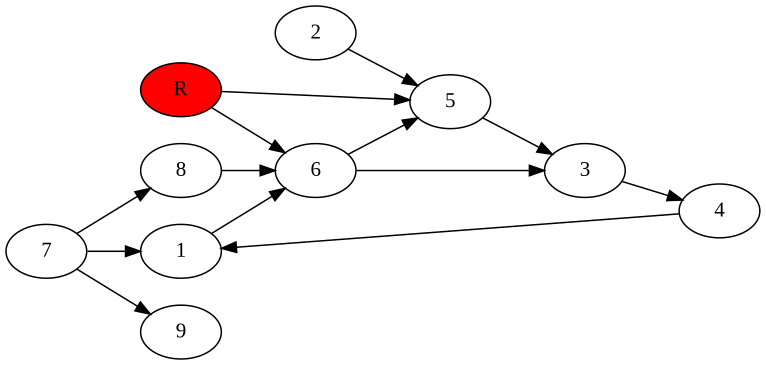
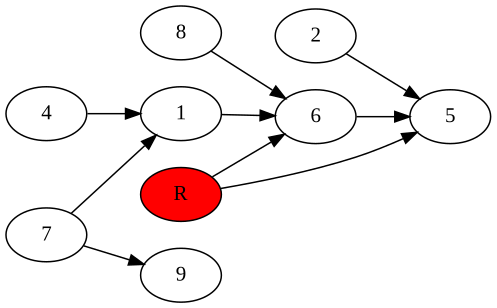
(585, 171) -> none
(107, 215) -> none
